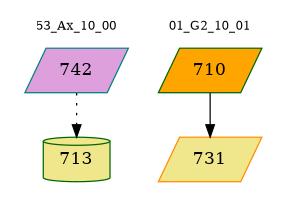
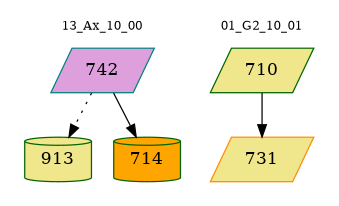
(77, 27) -> (103, 27)
(210, 70) -> (262, 70)
(77, 159) -> (58, 159)
none -> (147, 159)
